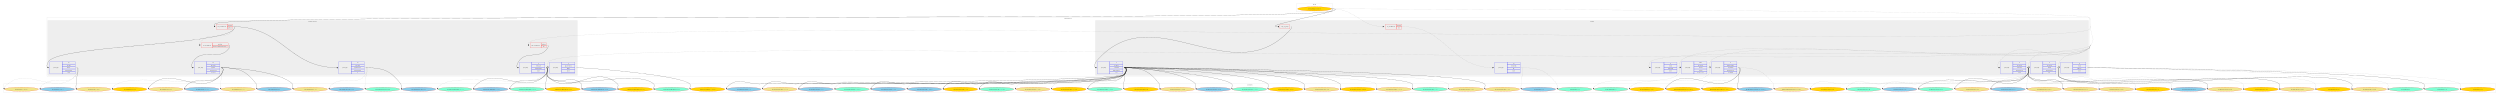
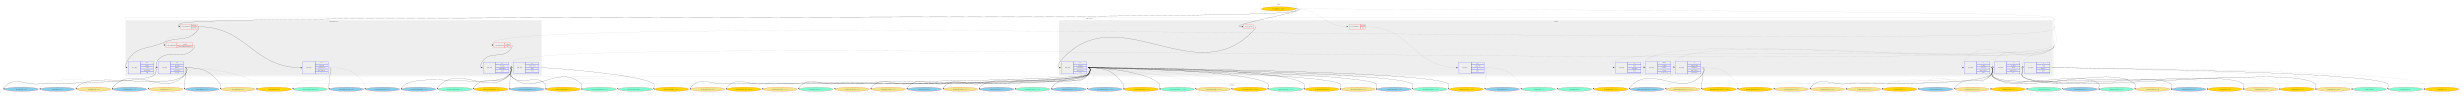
(21, 89) -> none
(94, 89) -> (21, 89)
